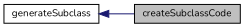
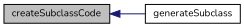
(121, 14) -> (133, 14)
